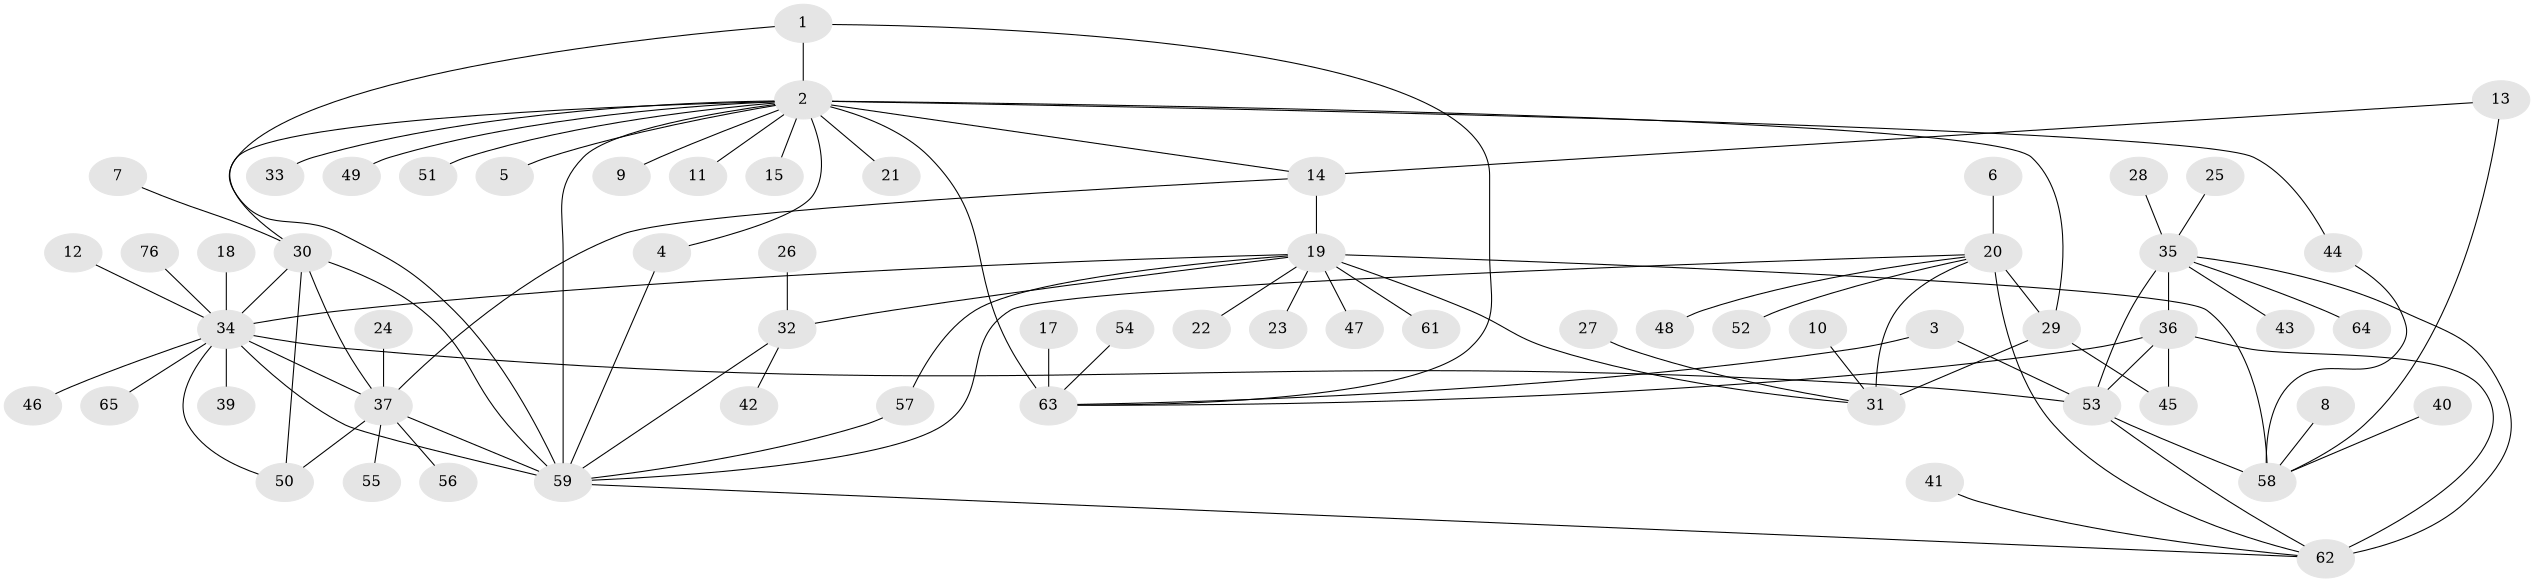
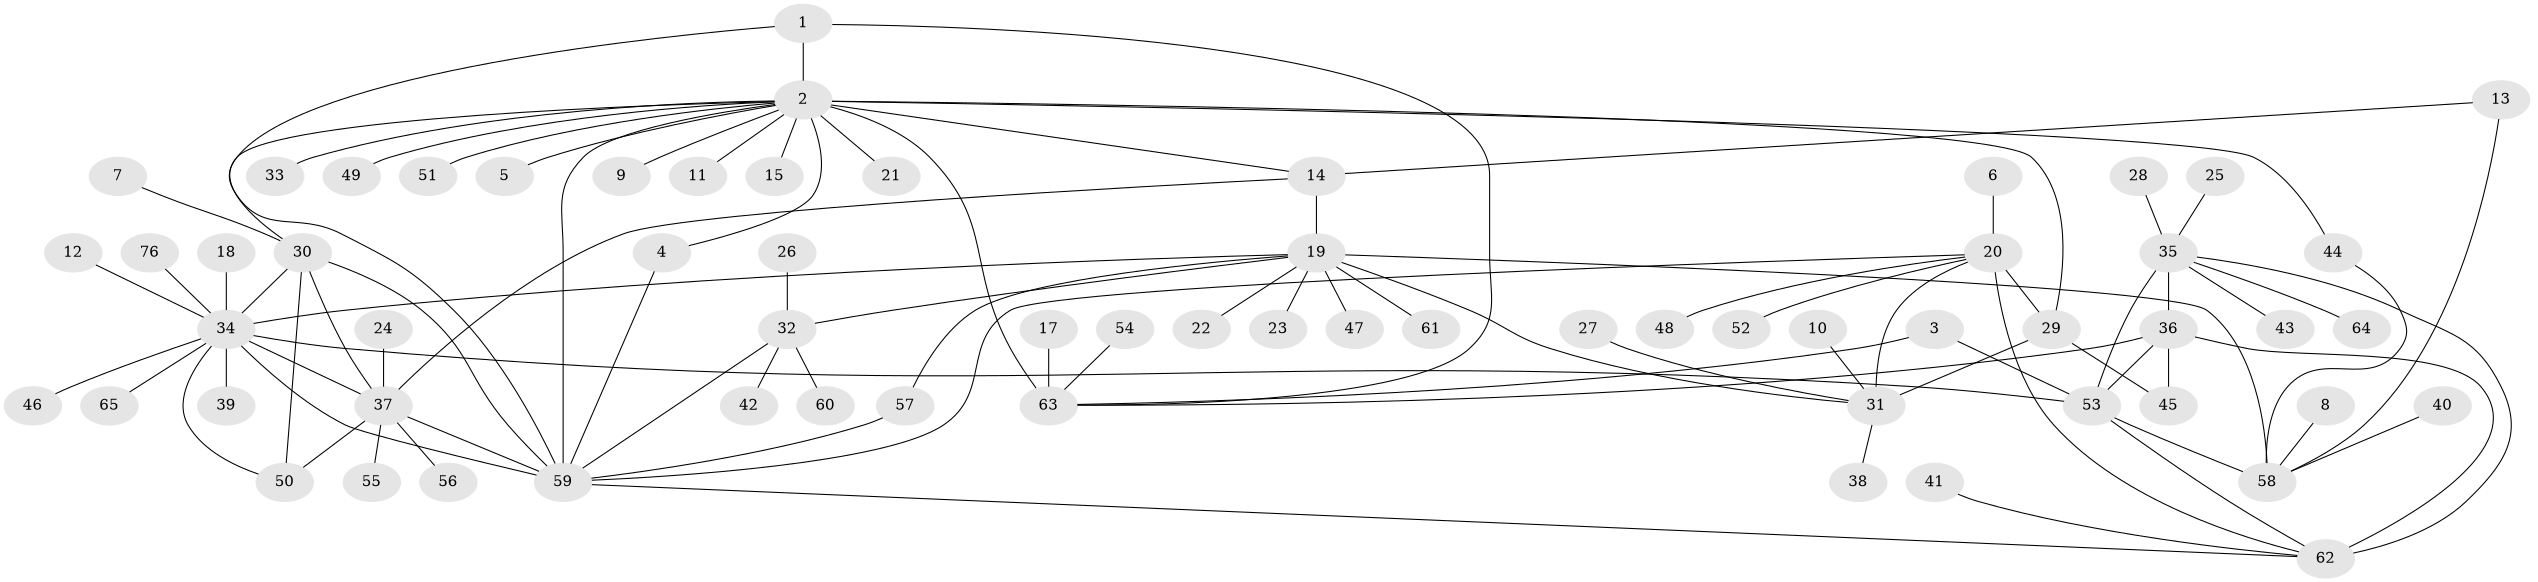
none -> (826, 406)
none -> (1858, 482)
